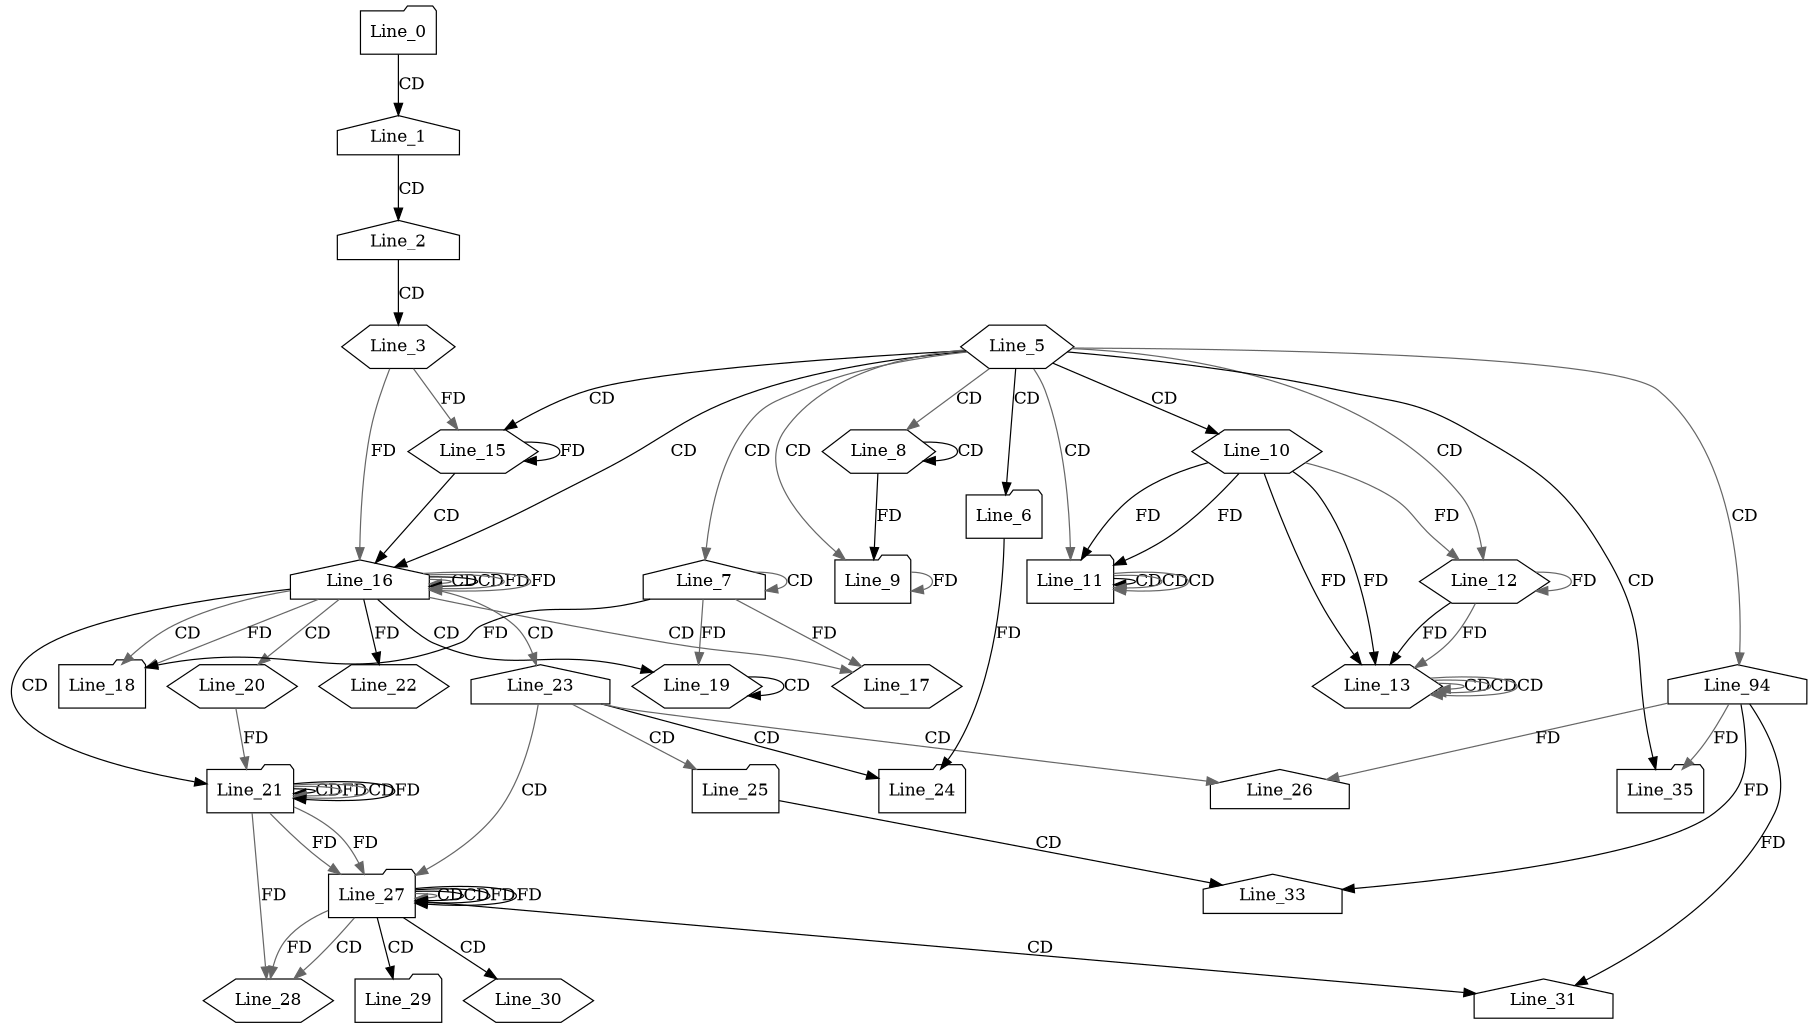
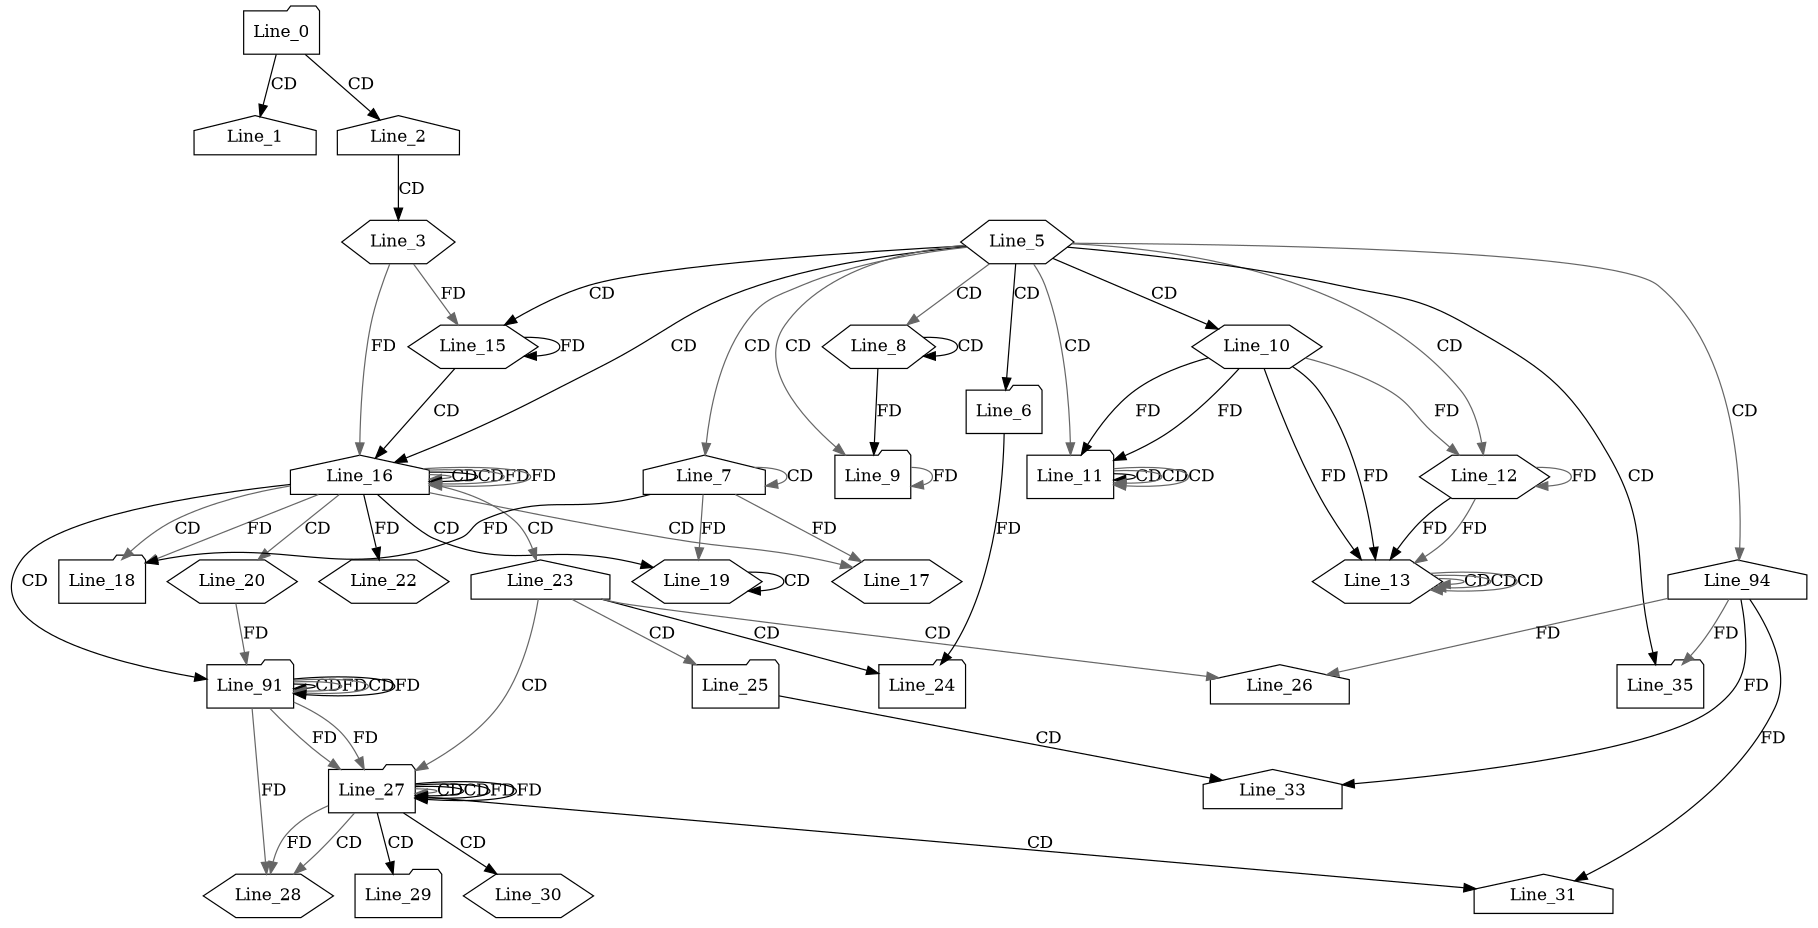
(398, 181) -> (338, 83)
(250, 791) -> (250, 686)
